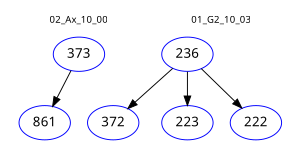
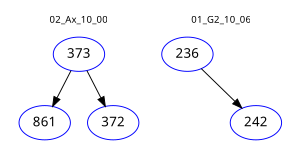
(222, 20) -> (222, 20)
(160, 79) -> (94, 84)
(187, 123) -> none
(256, 123) -> (256, 123)
